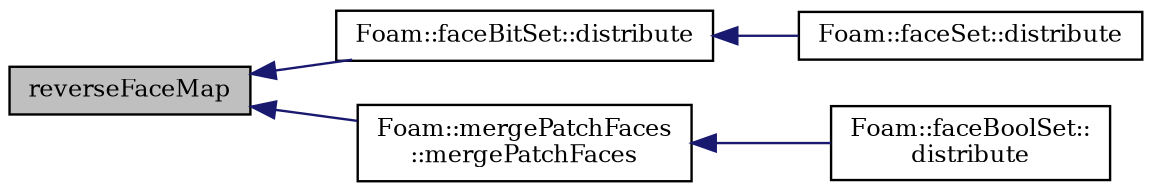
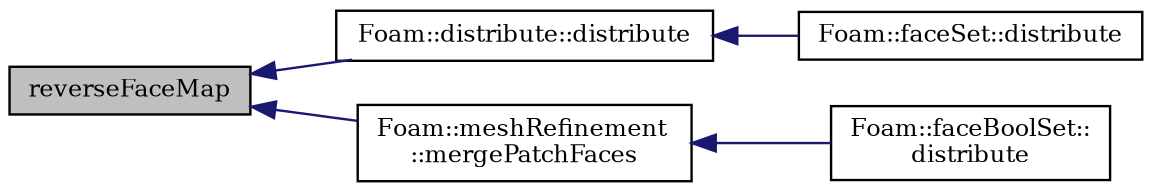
(525, 36) -> (525, 36)
(525, 143) -> (525, 143)
